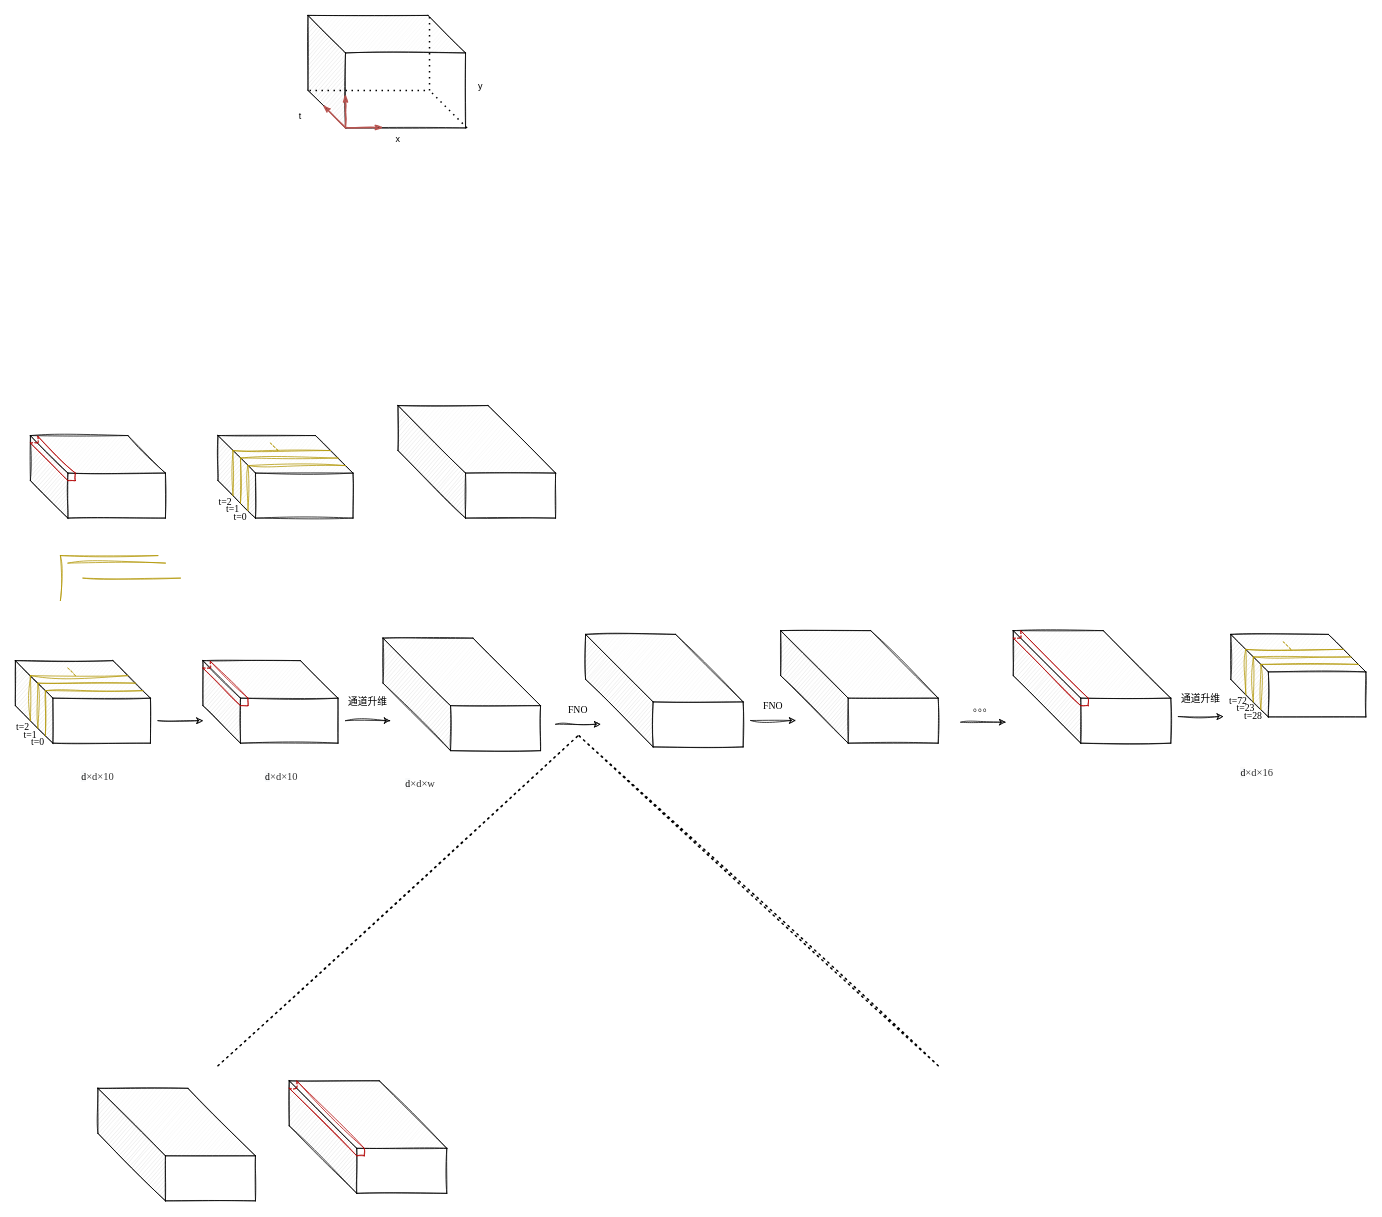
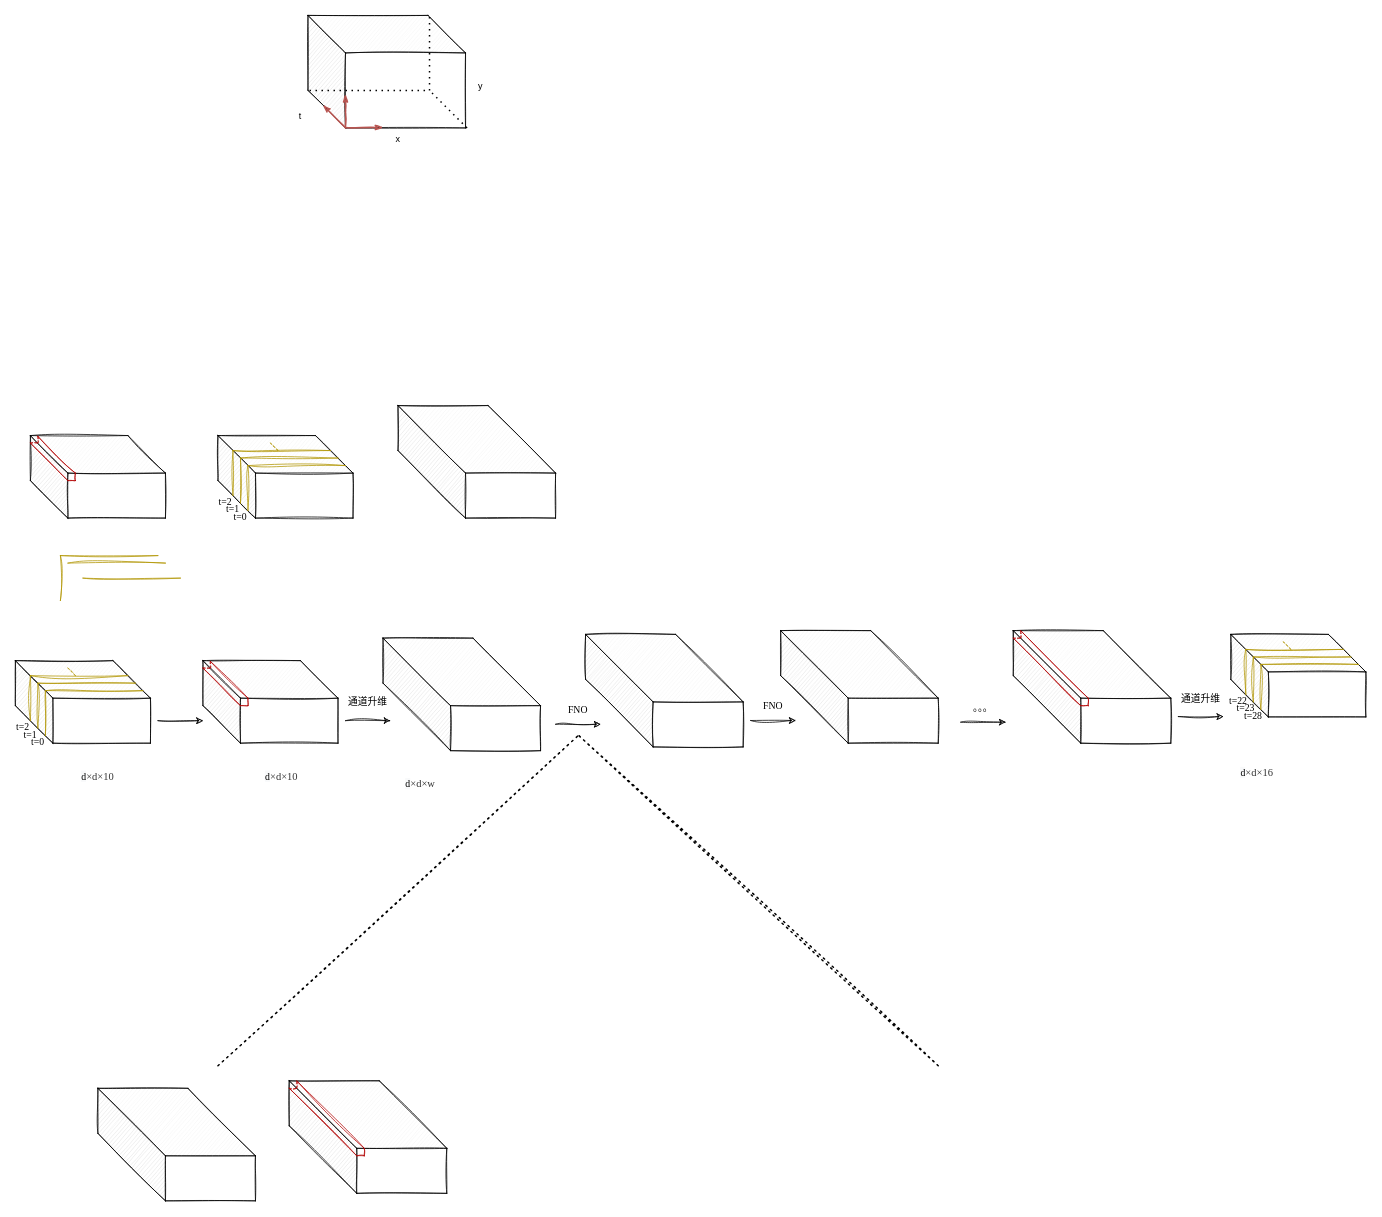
(1238, 698) -> (1238, 698)
